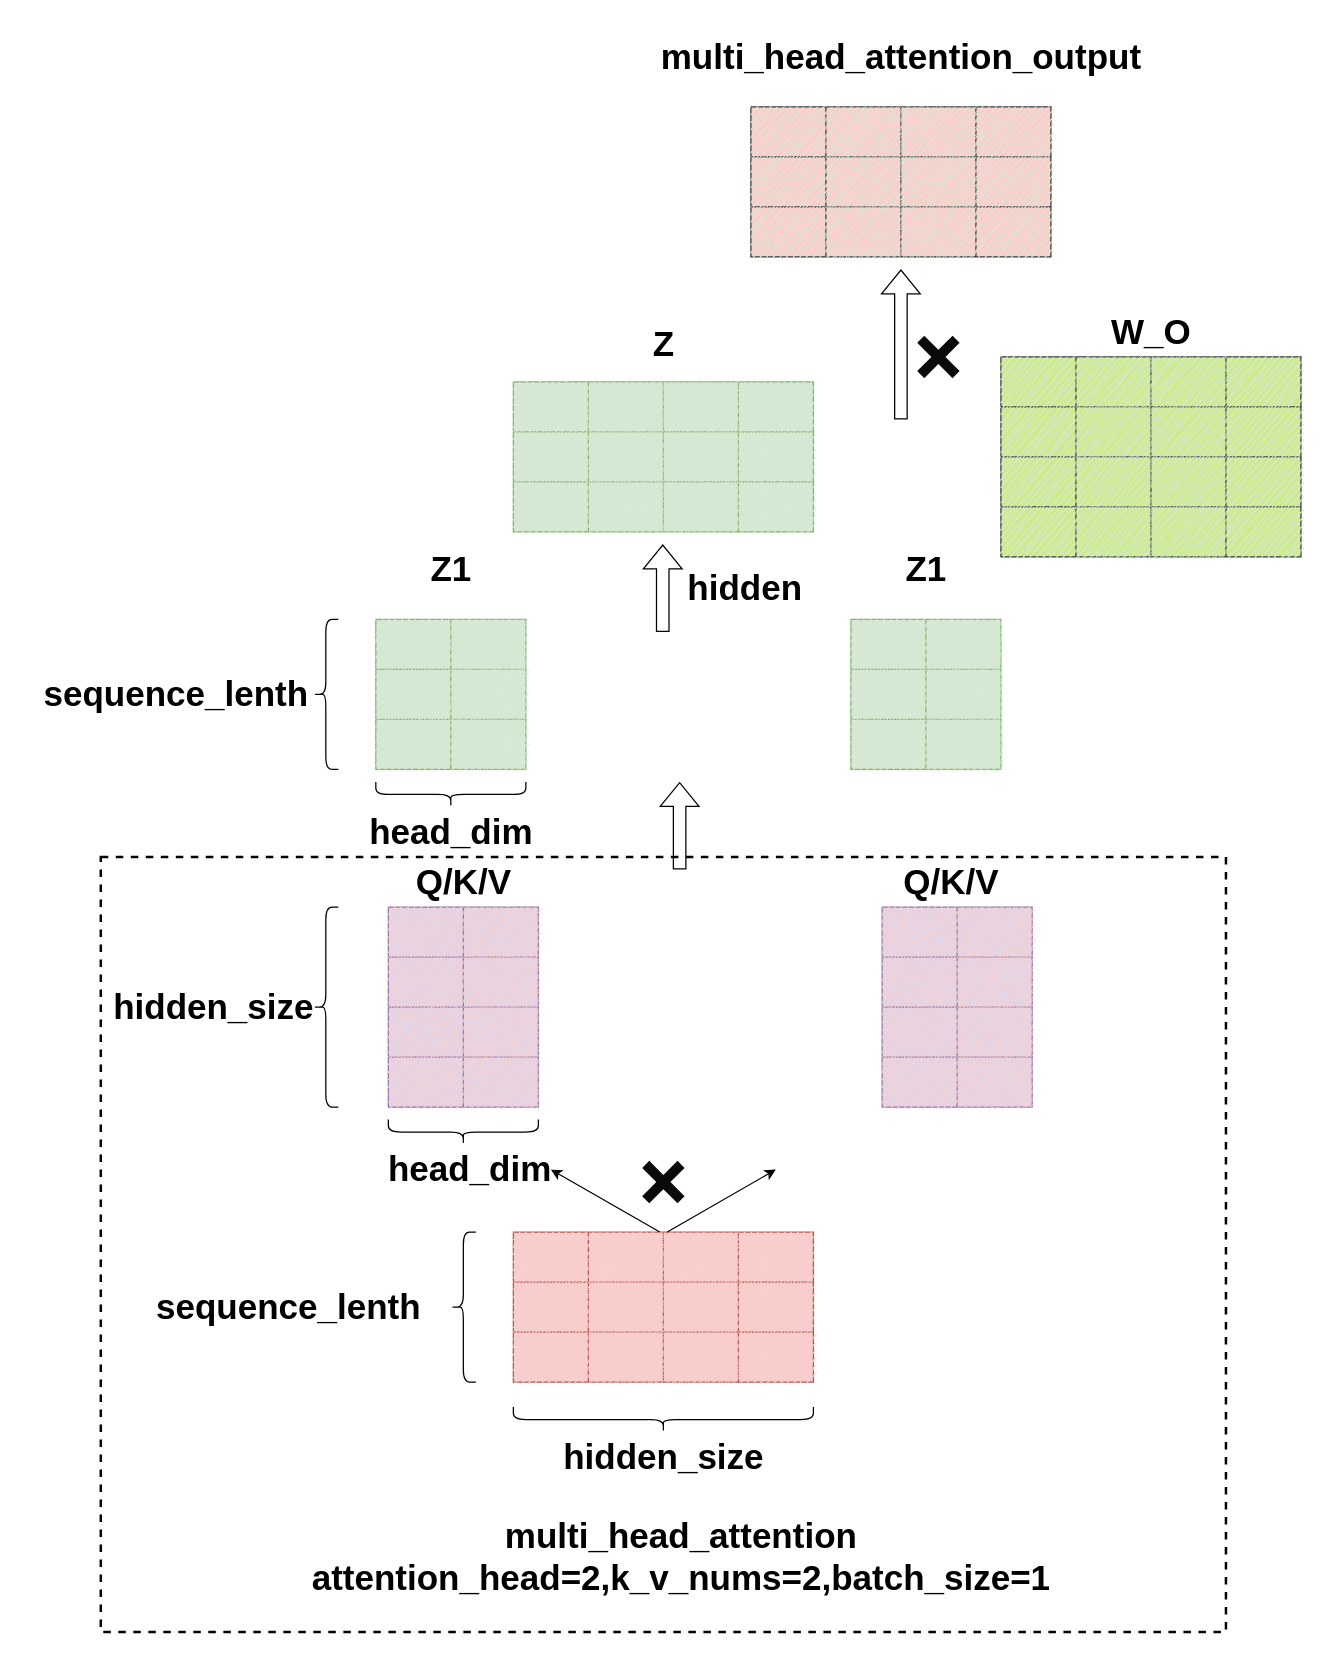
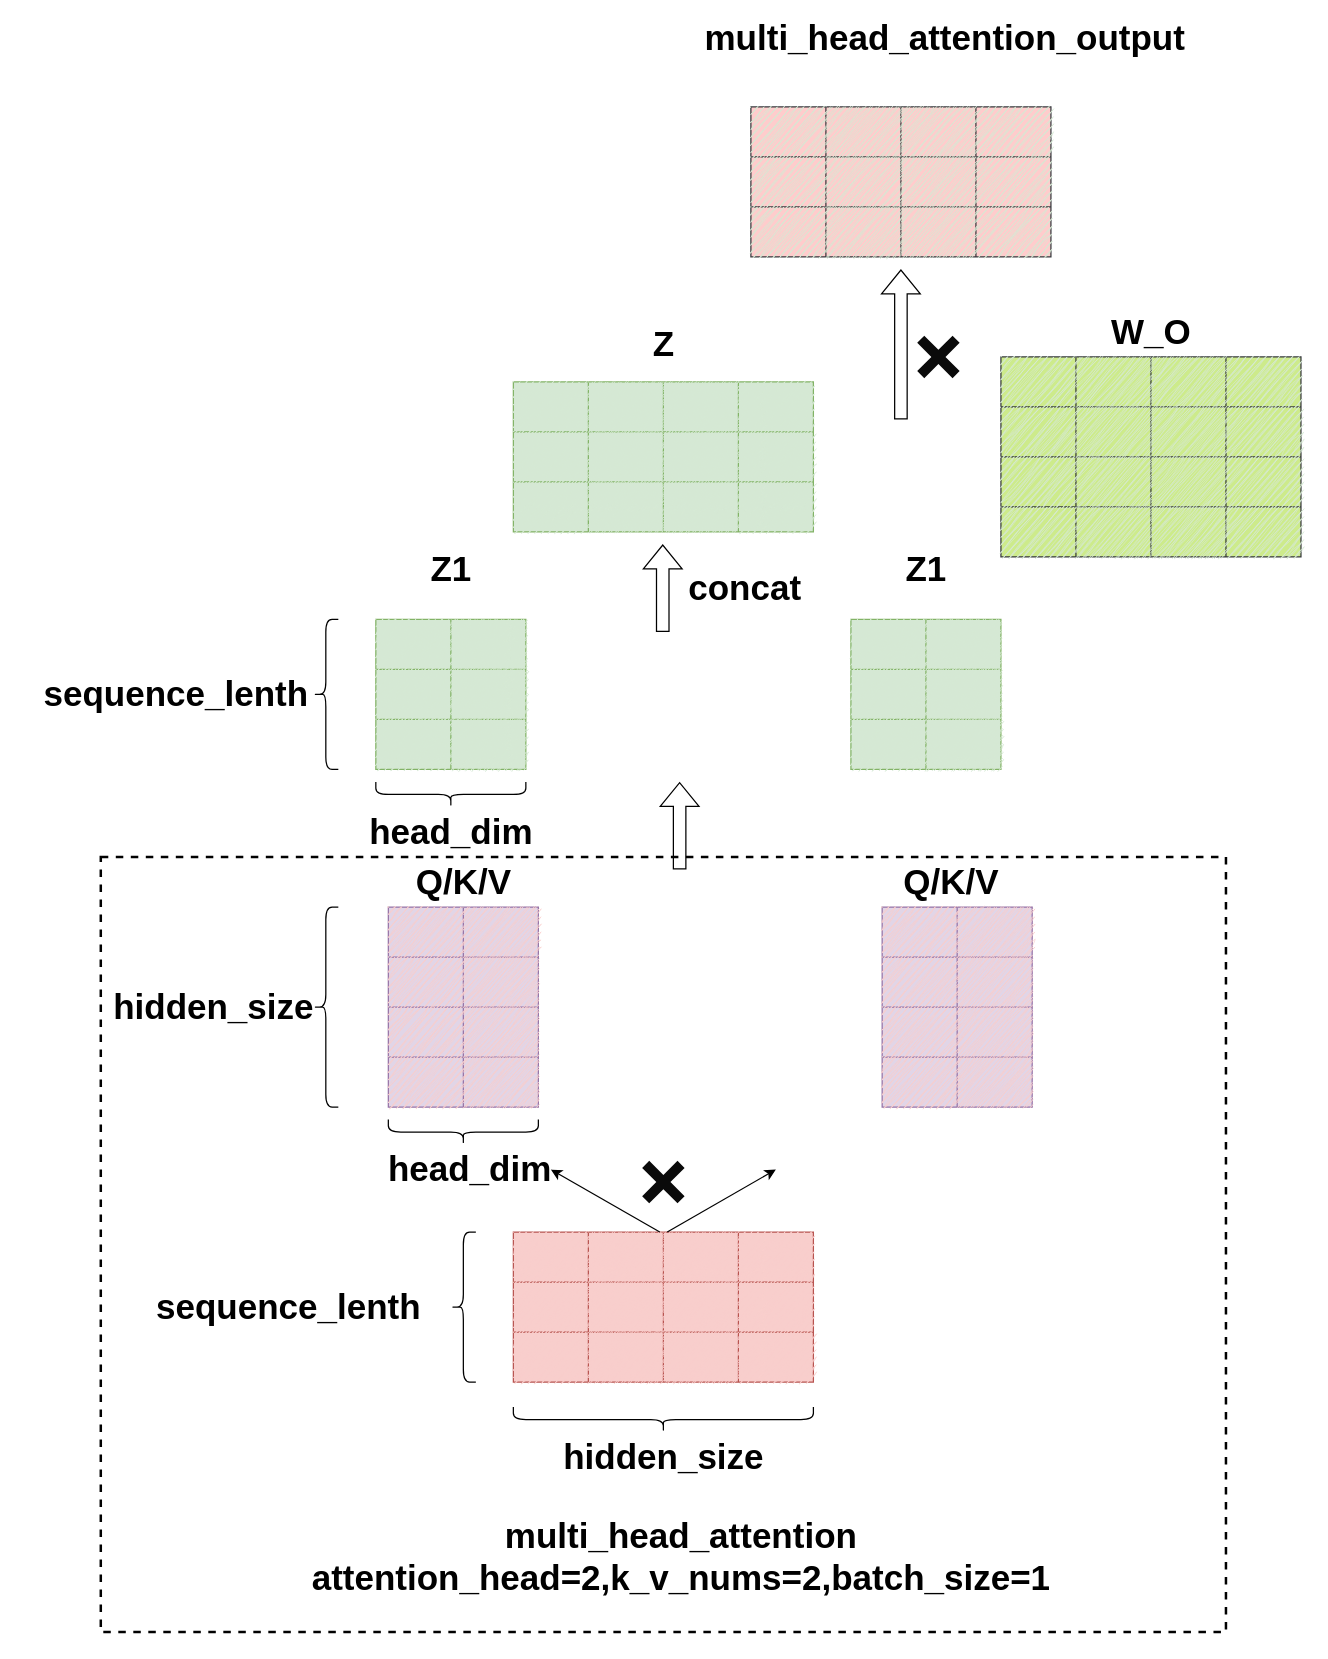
(901, 57) -> (944, 38)
(745, 588) -> (745, 588)
